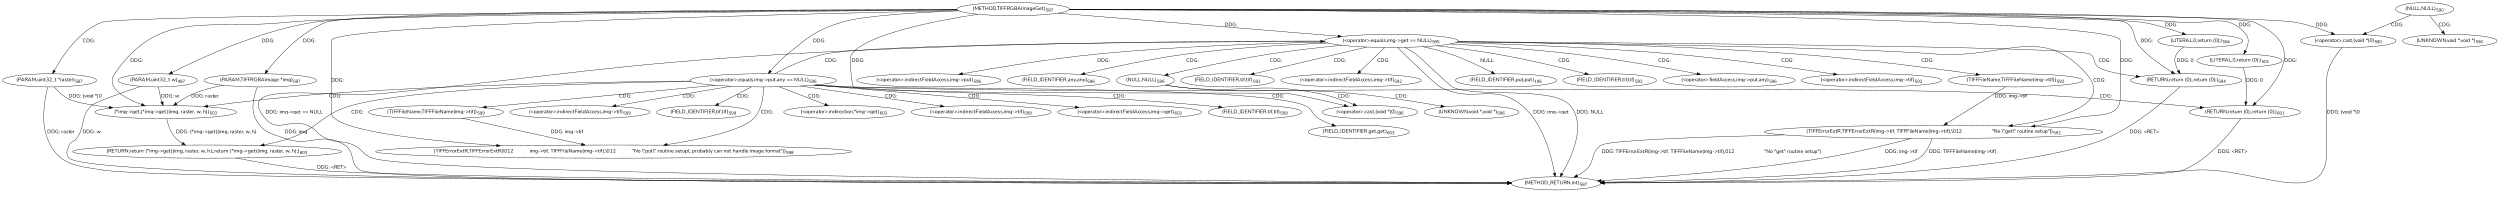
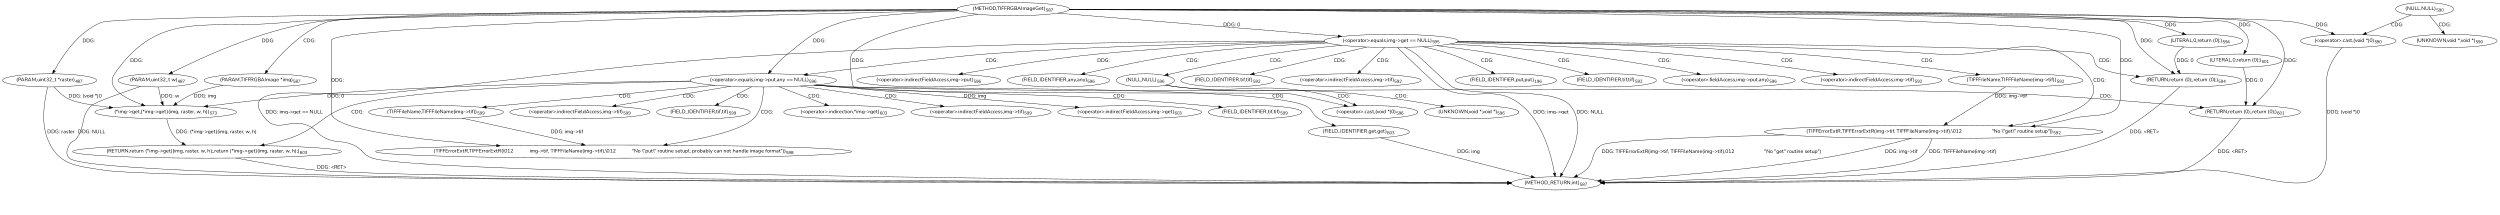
(1232, 25) -> (1232, 25)
(90, 41) -> (90, 41)
(310, 41) -> (310, 41)
(1045, 44) -> (1065, 49)
(1488, 61) -> (1488, 61)
(79, 80) -> (79, 80)
(205, 96) -> (205, 96)
(336, 96) -> (336, 96)
(975, 96) -> (975, 96)
(213, 112) -> (213, 112)
(92, 132) -> (92, 132)
(853, 182) -> (1456, 157)
